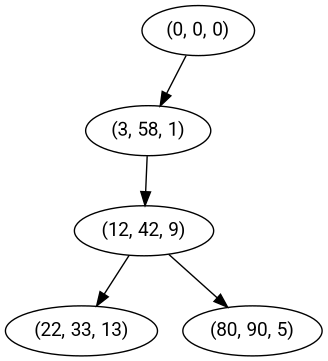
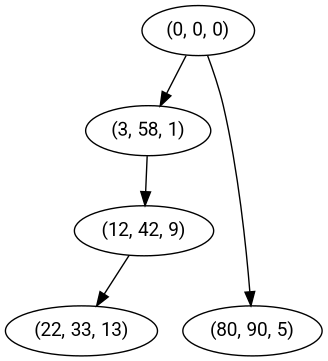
(193, 276) -> (236, 172)
